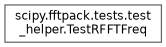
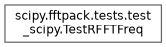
(83, 24) -> (83, 24)
